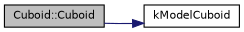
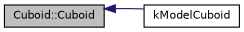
(118, 24) -> (130, 9)
